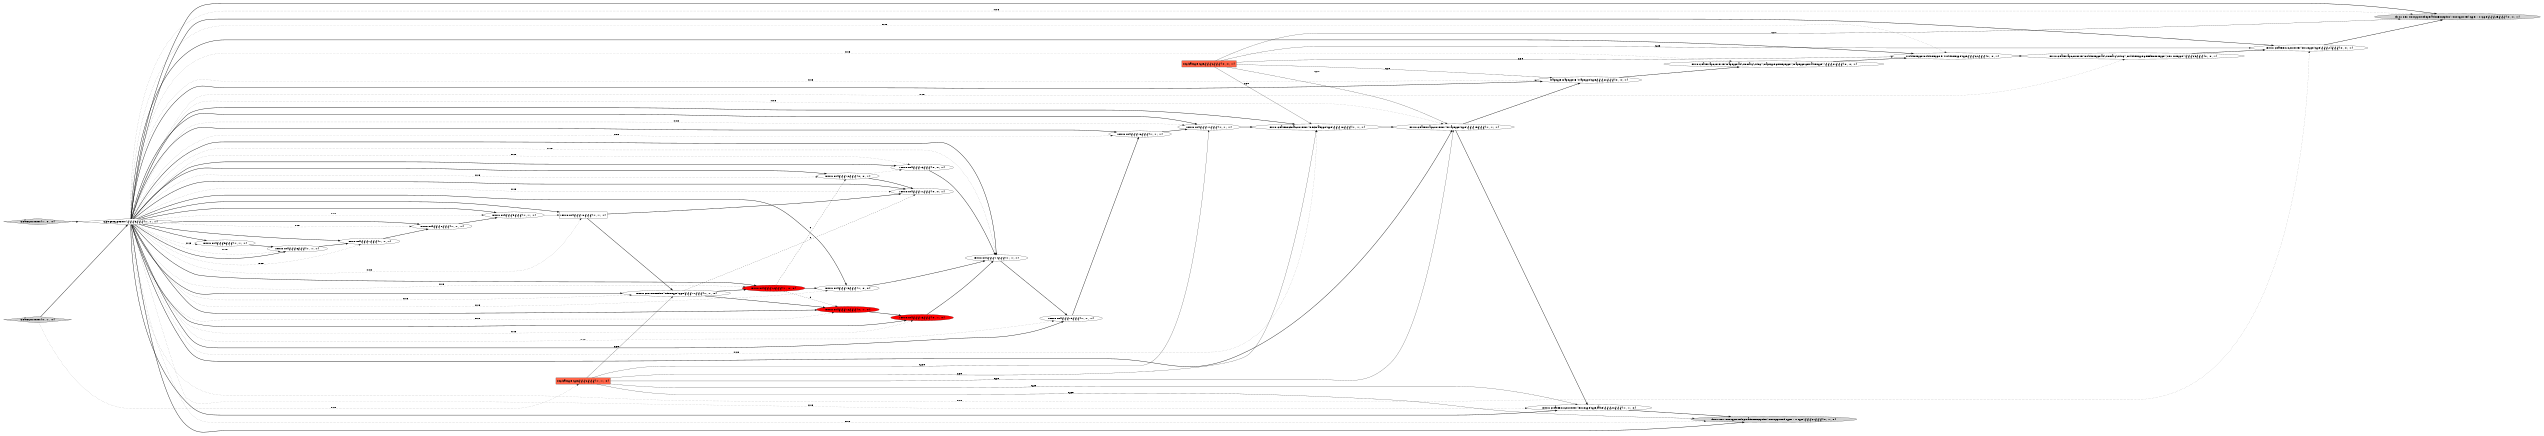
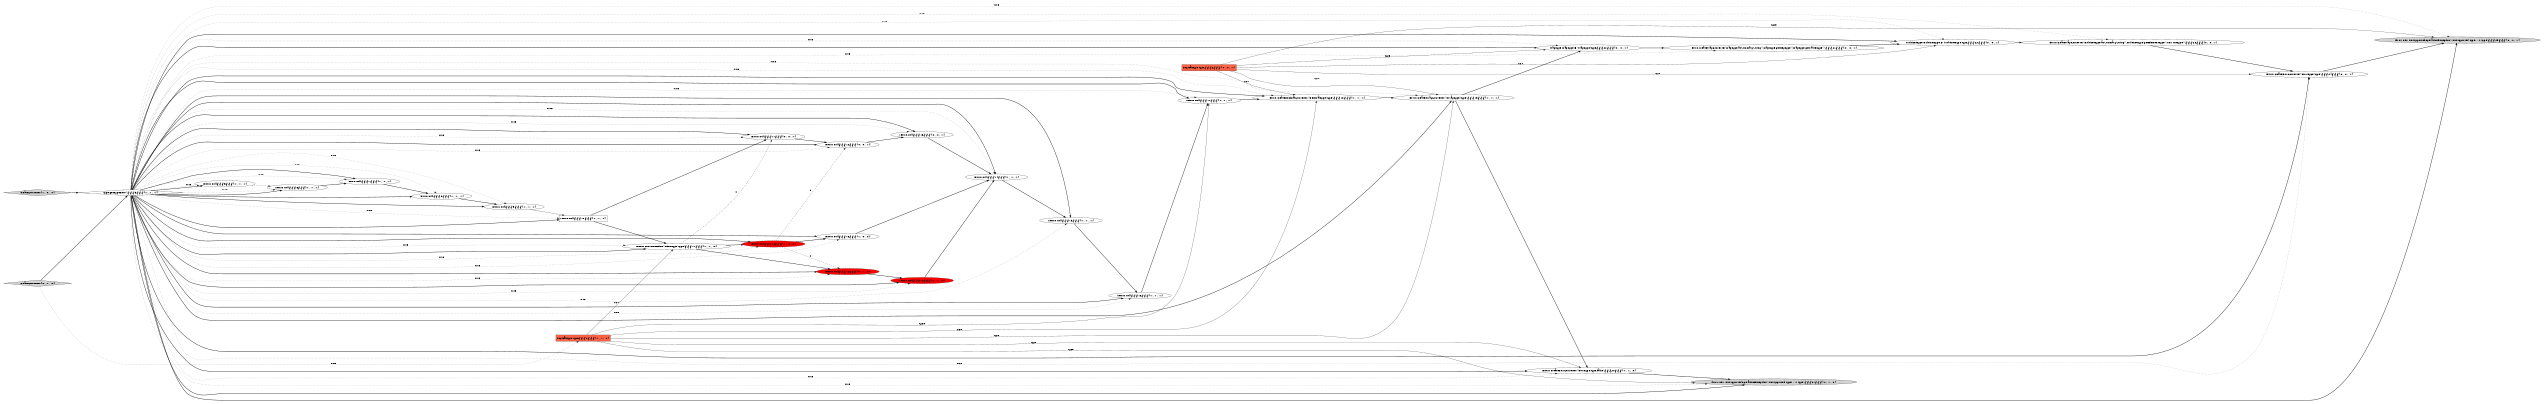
(884, 172) -> (884, 140)
(890, 182) -> (810, 141)
(260, 246) -> (260, 186)
